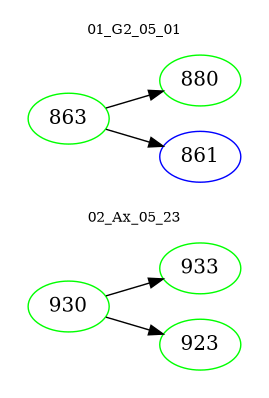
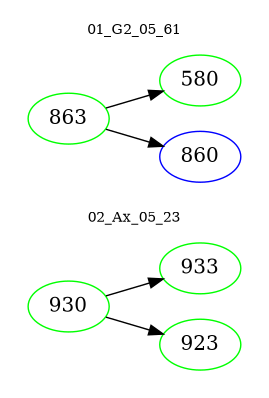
(134, 30) -> (134, 30)
(200, 81) -> (200, 81)
(200, 157) -> (200, 157)
